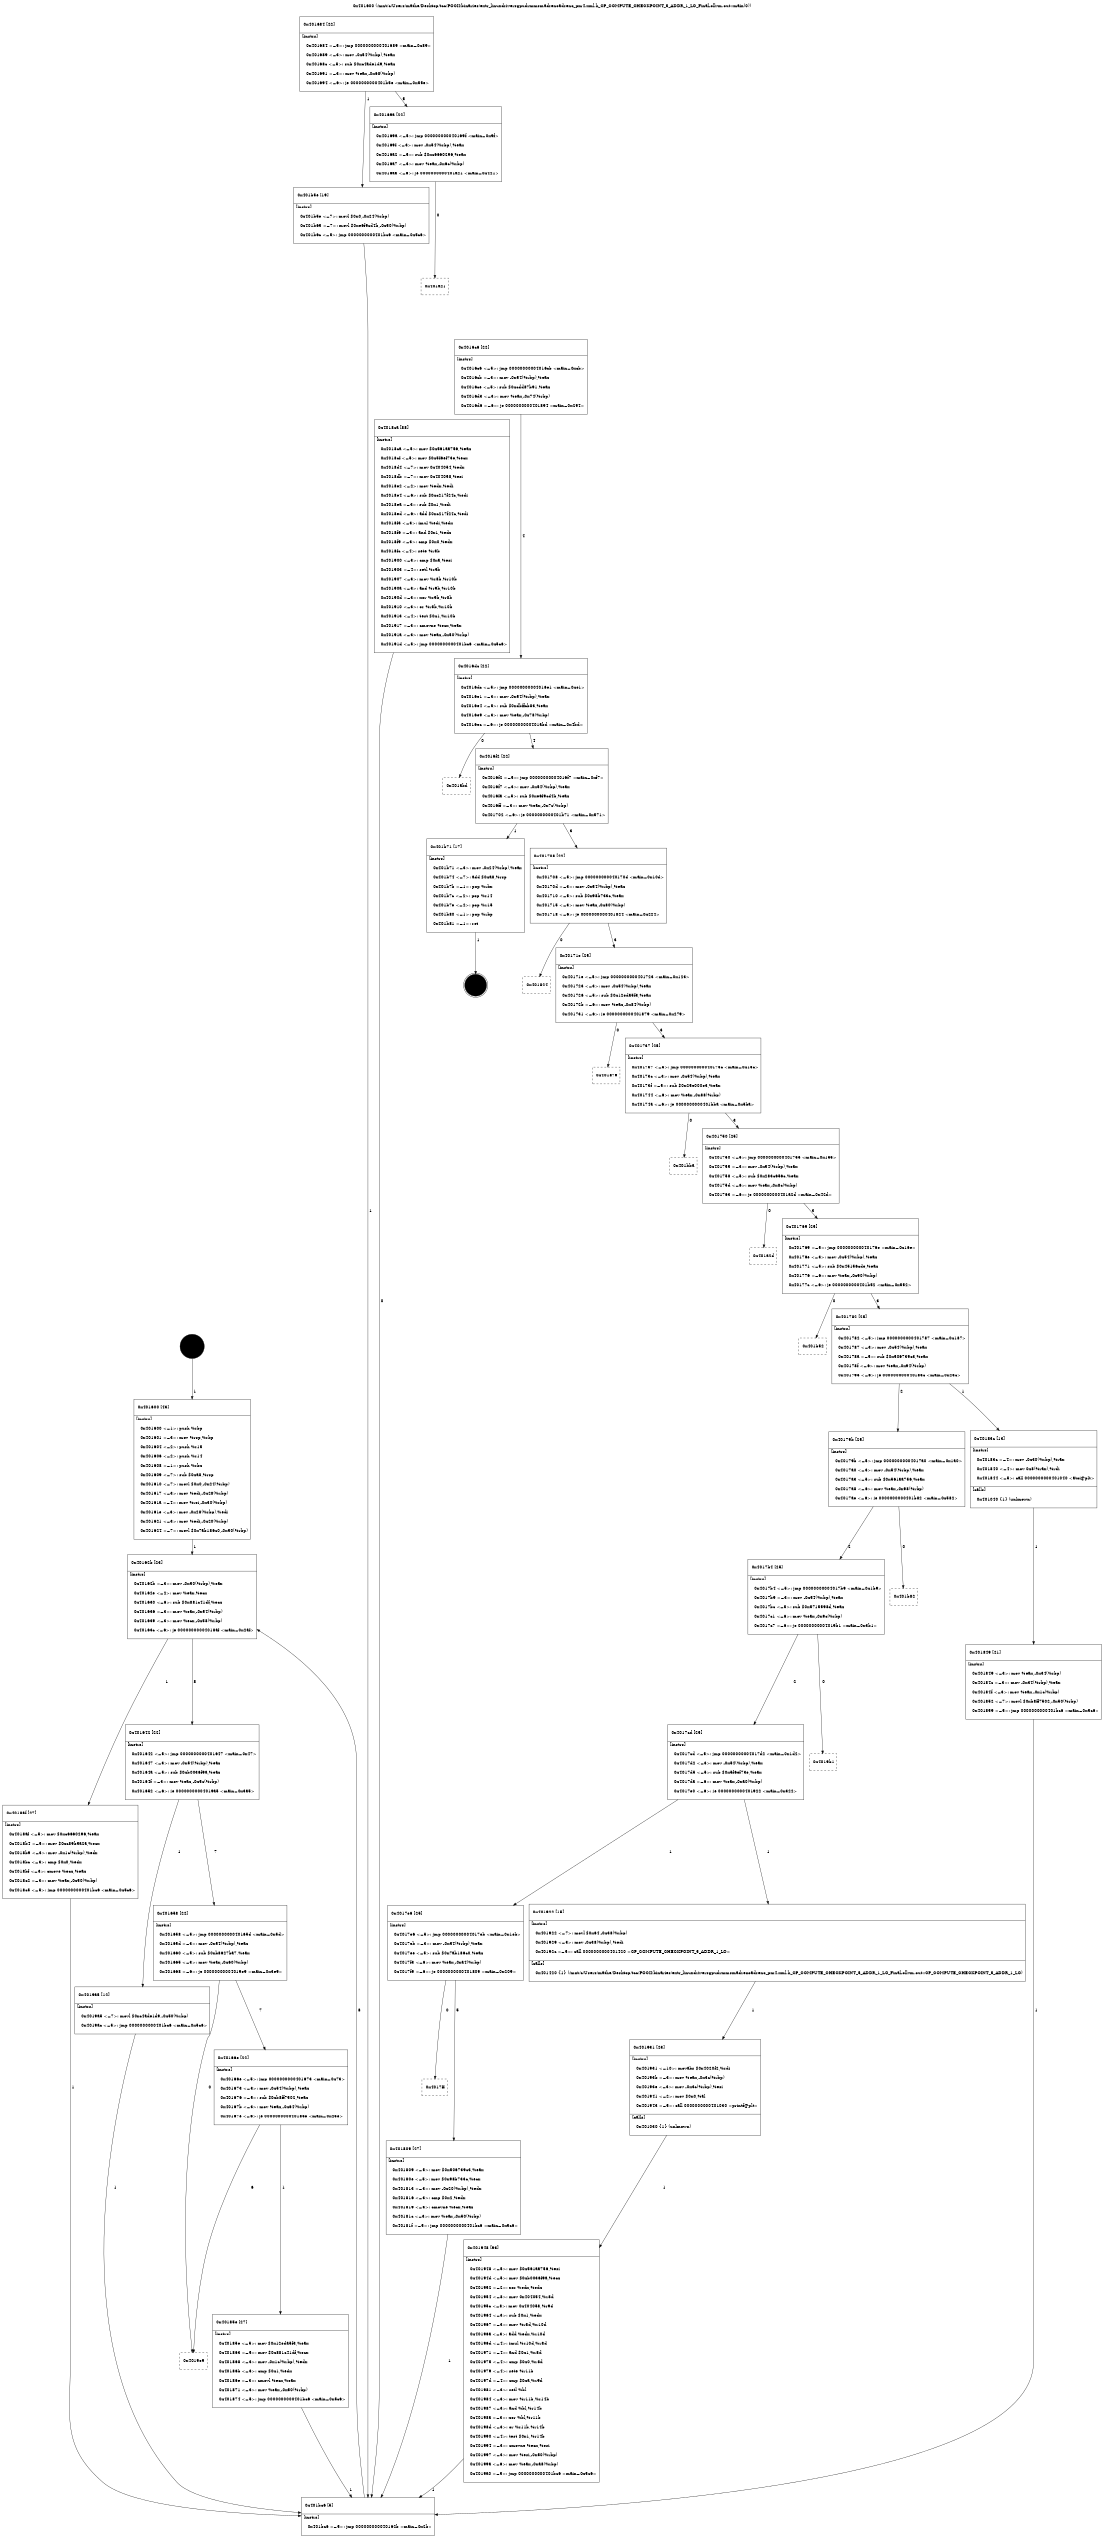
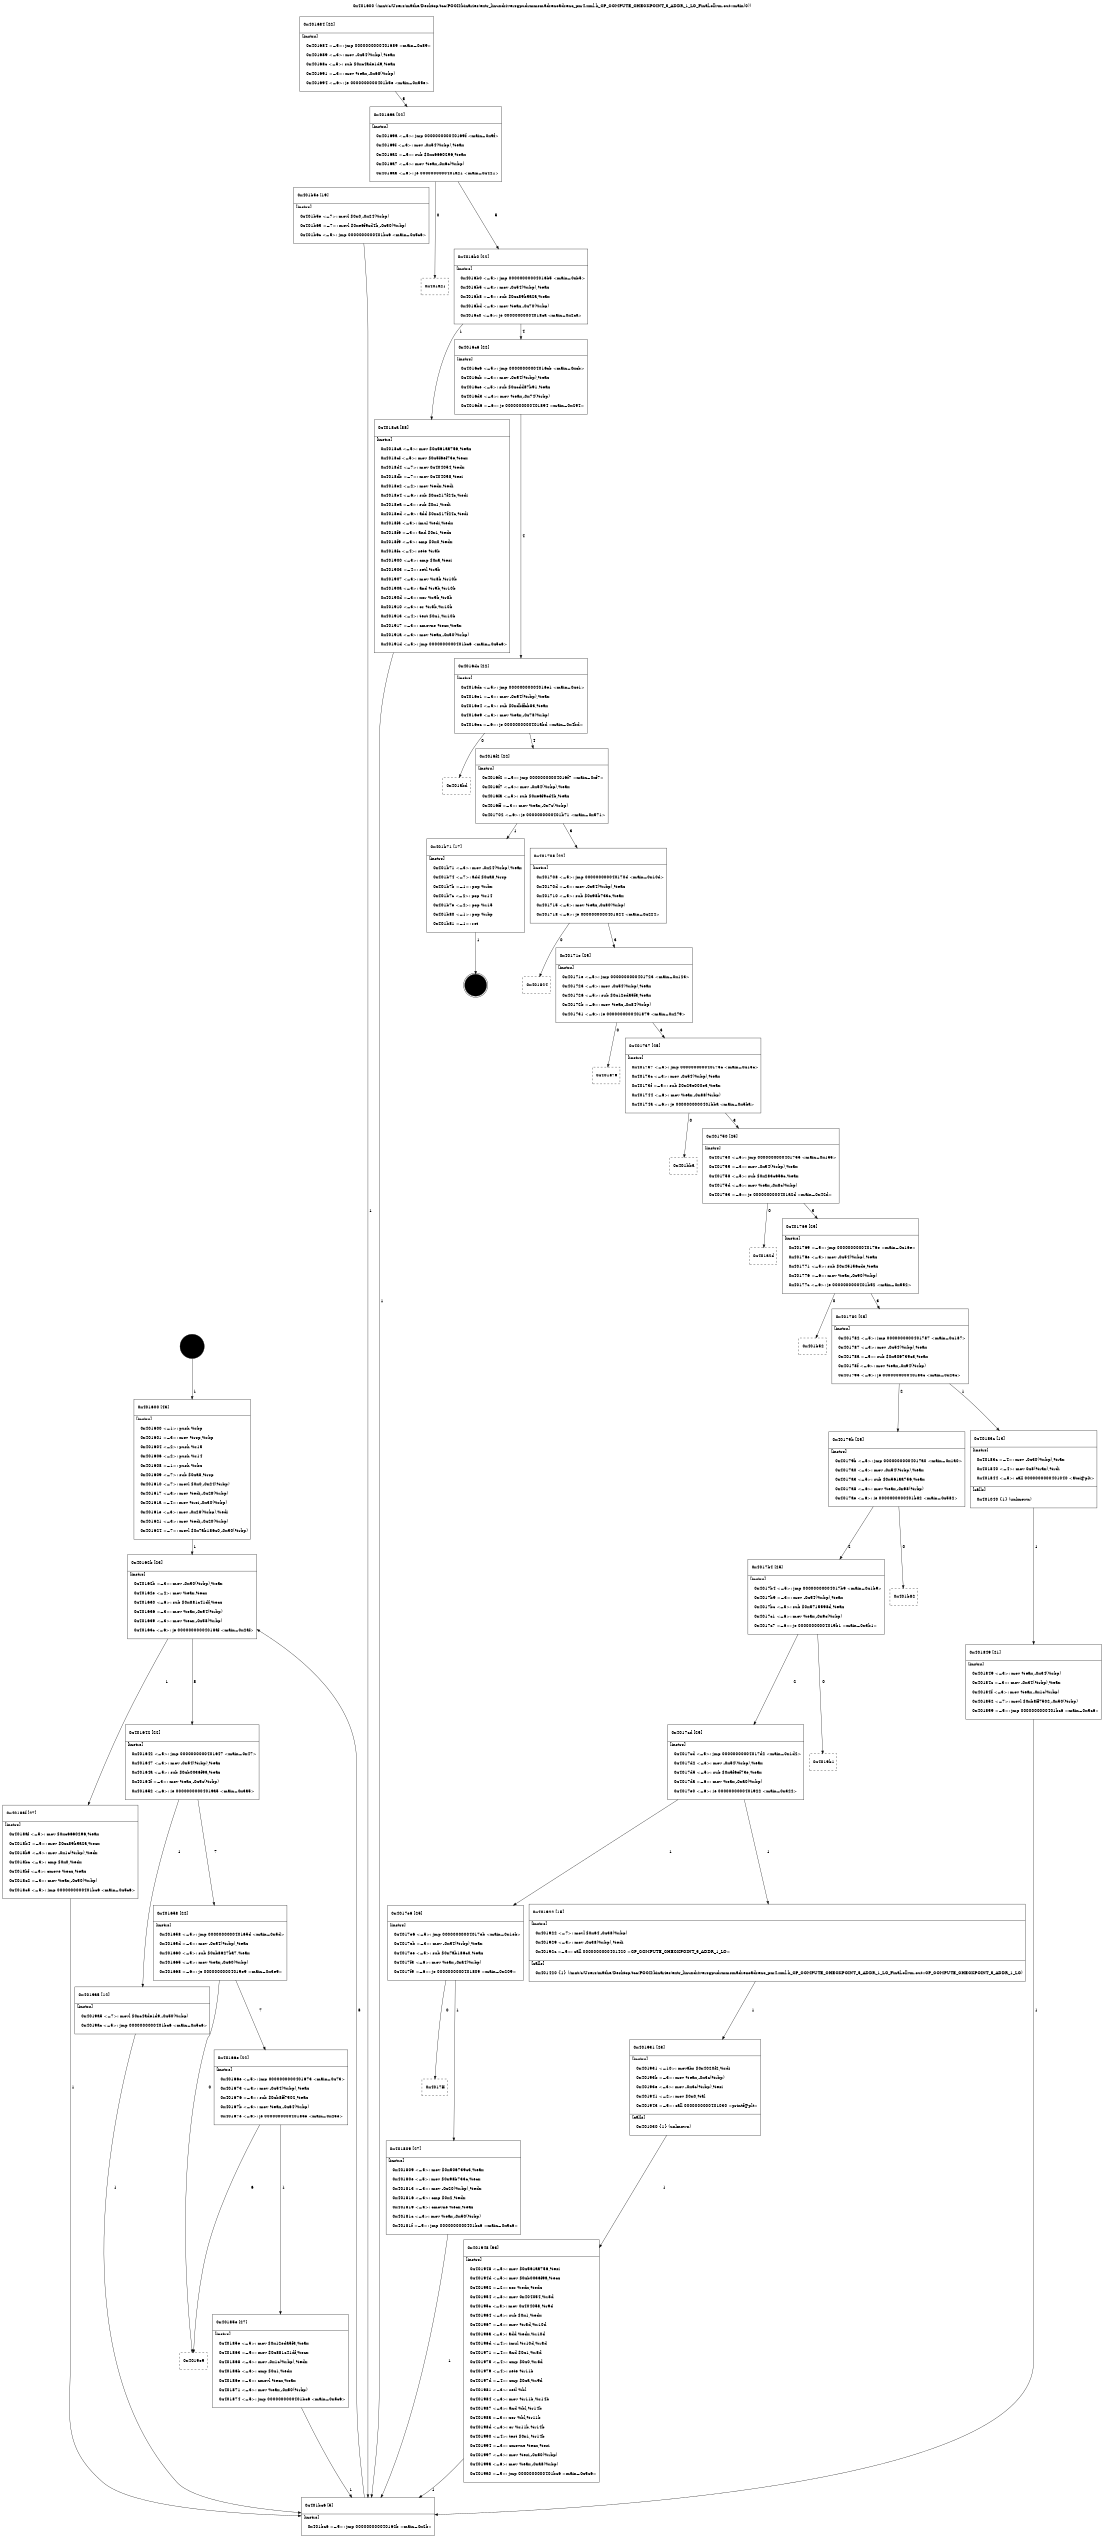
(364, 138) -> none
none -> (521, 287)
(381, 1301) -> (381, 1301)
(457, 2010) -> (457, 2010)
